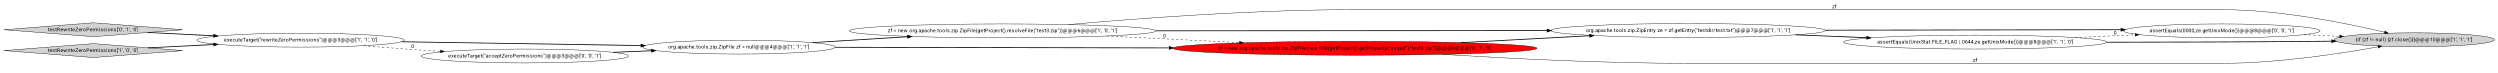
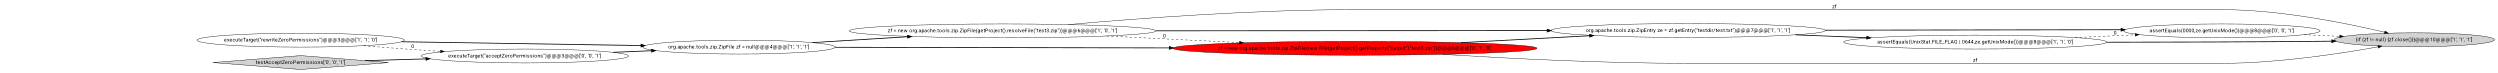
(93, 30) -> none
(93, 51) -> none
none -> (301, 63)
